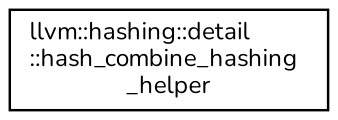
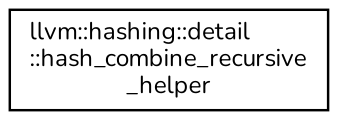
(169, 60) -> (169, 60)
